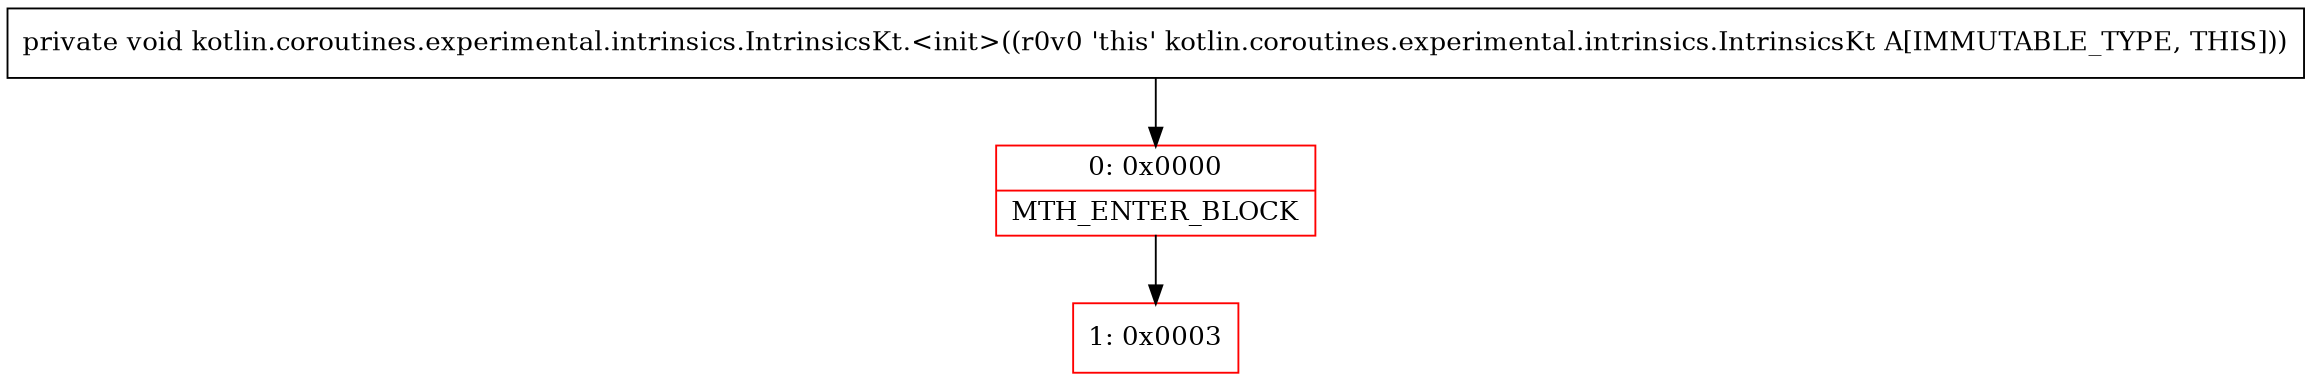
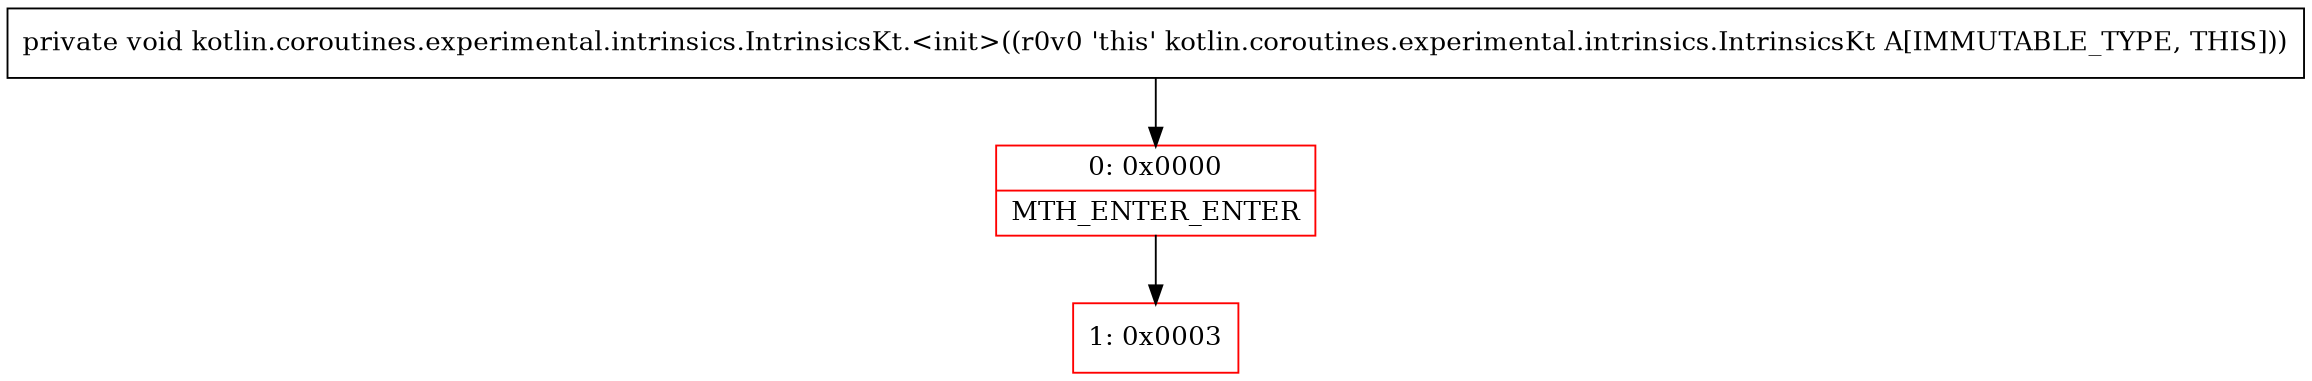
(1156, 212) -> (1156, 212)
